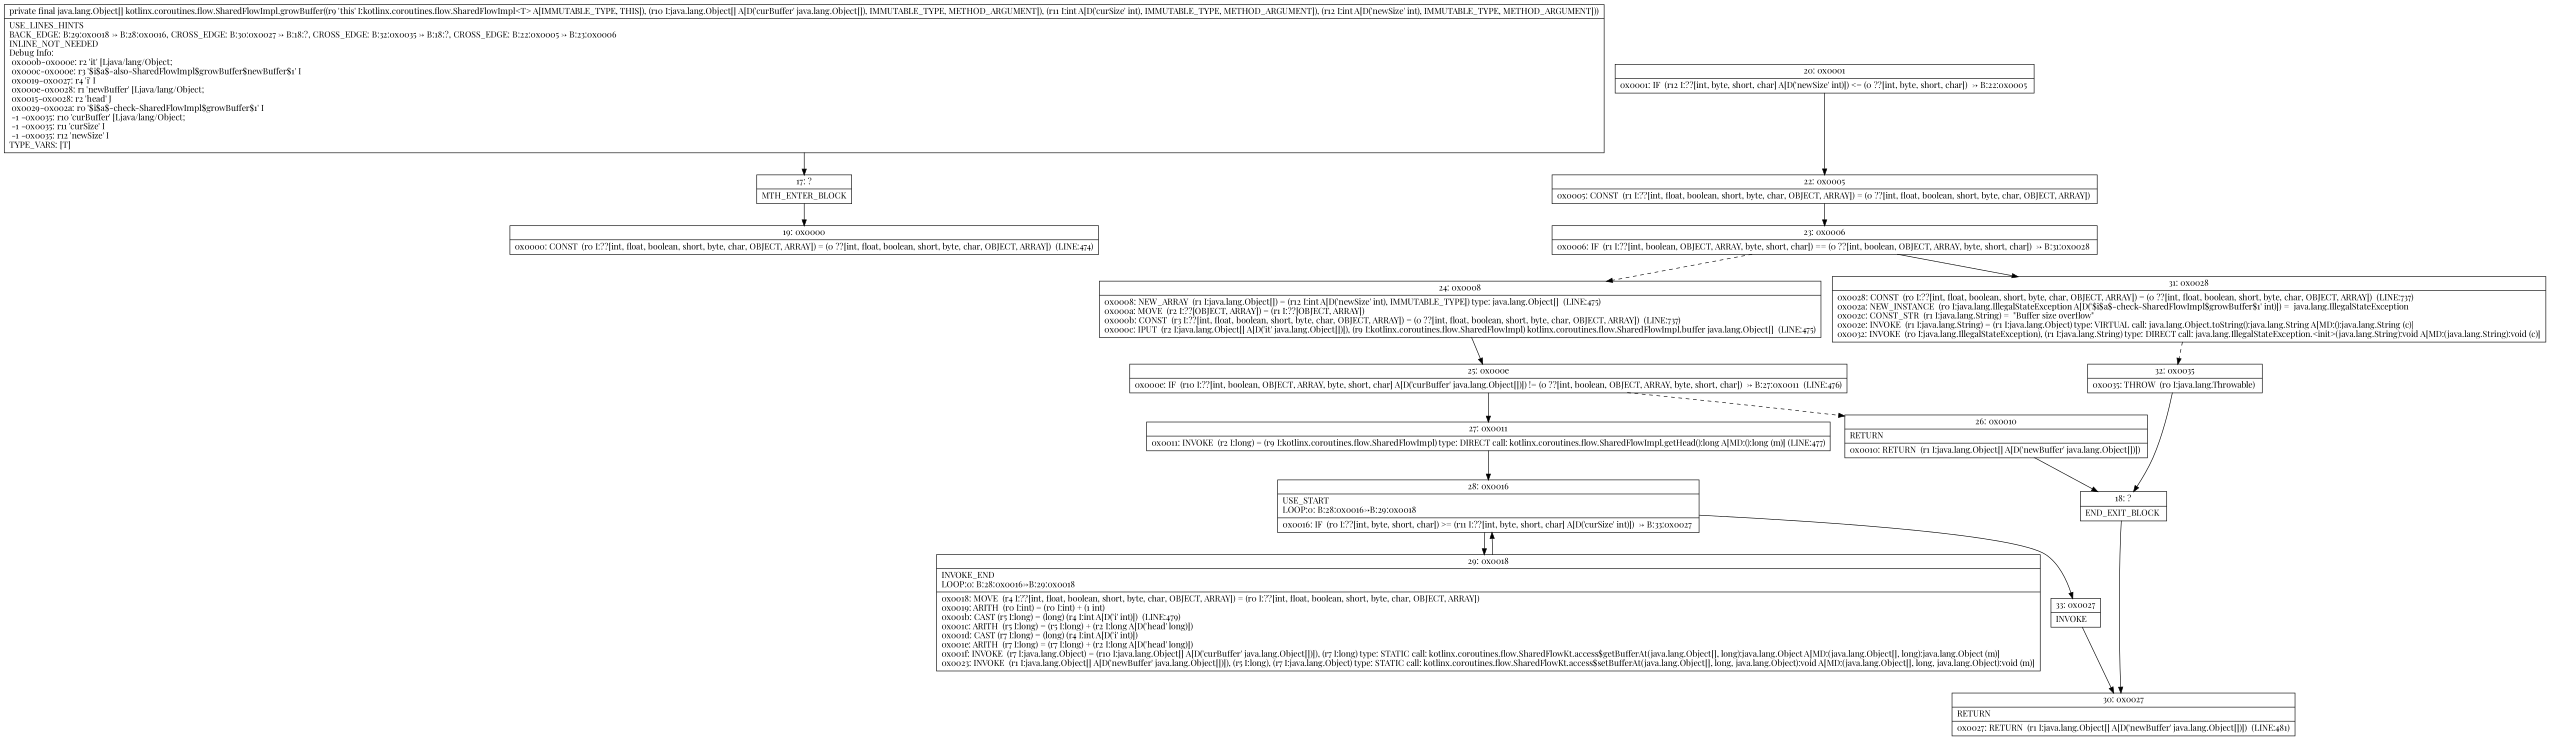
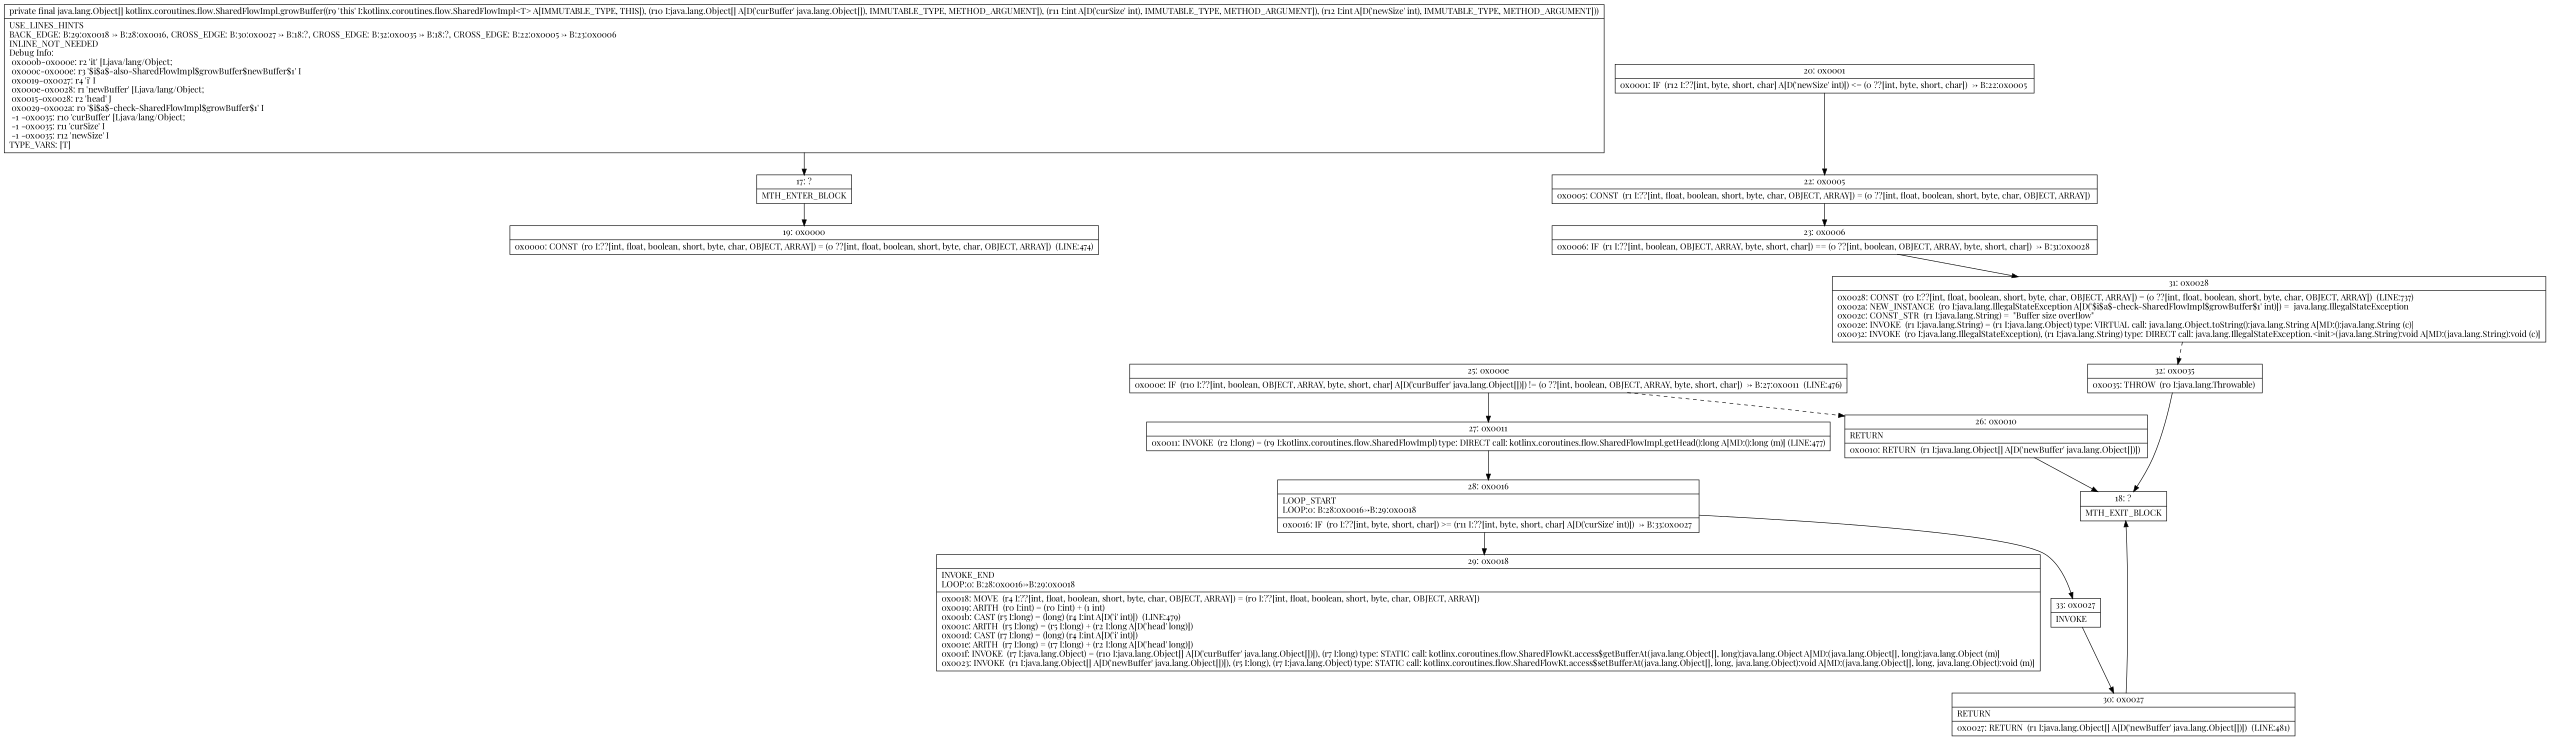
(1460, 309) -> none
(1306, 501) -> (1310, 501)
(2122, 513) -> (2124, 513)
(1492, 547) -> none
(2119, 604) -> (2128, 610)
